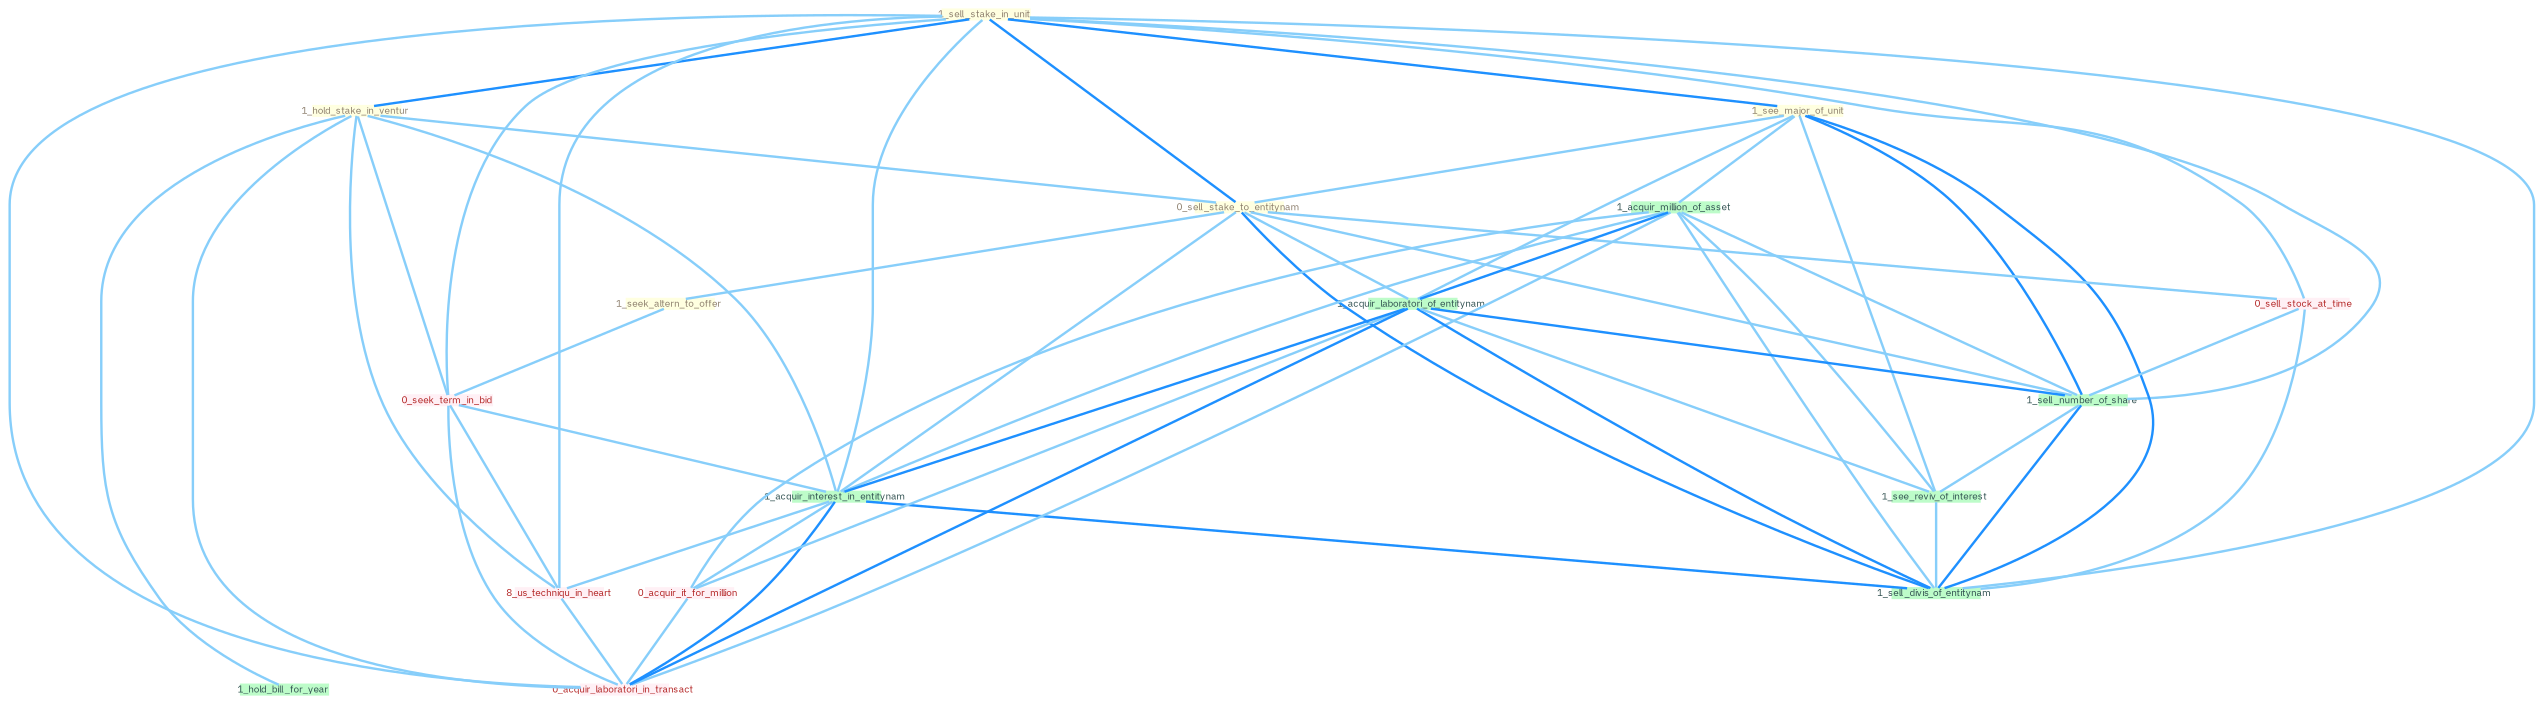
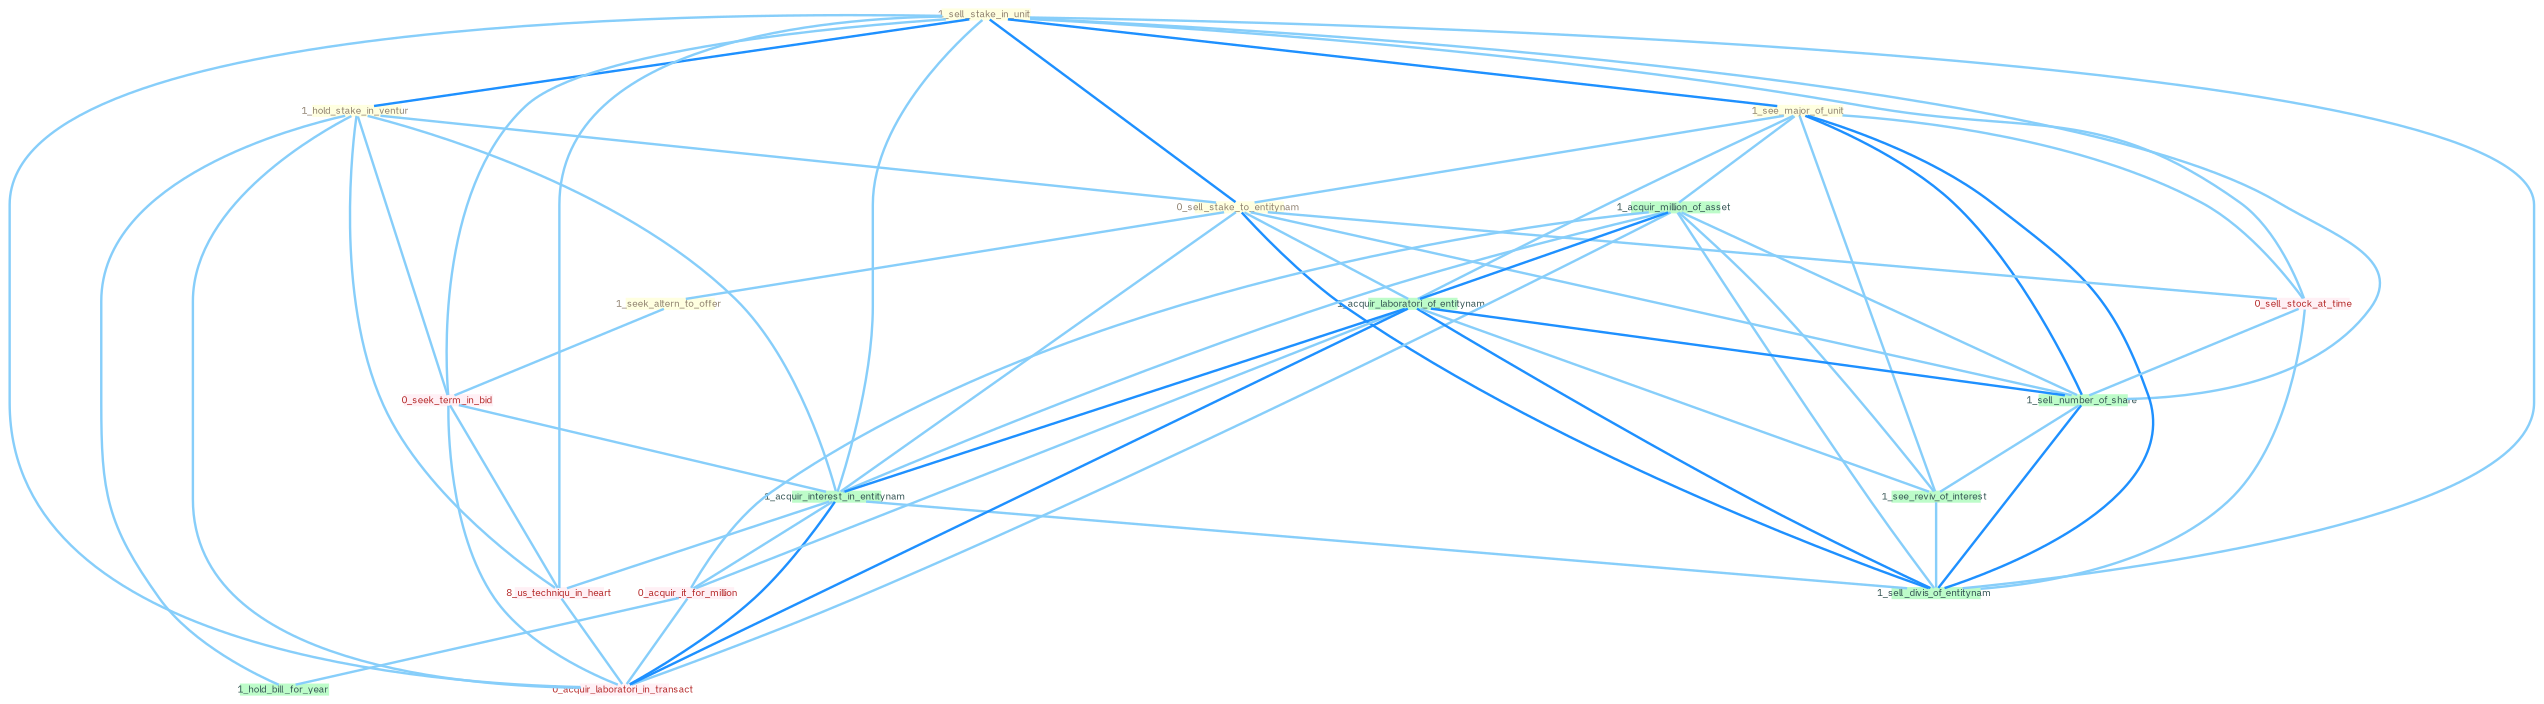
none -> (2094, 160)
(1387, 545) -> (1387, 545)
none -> (487, 641)
